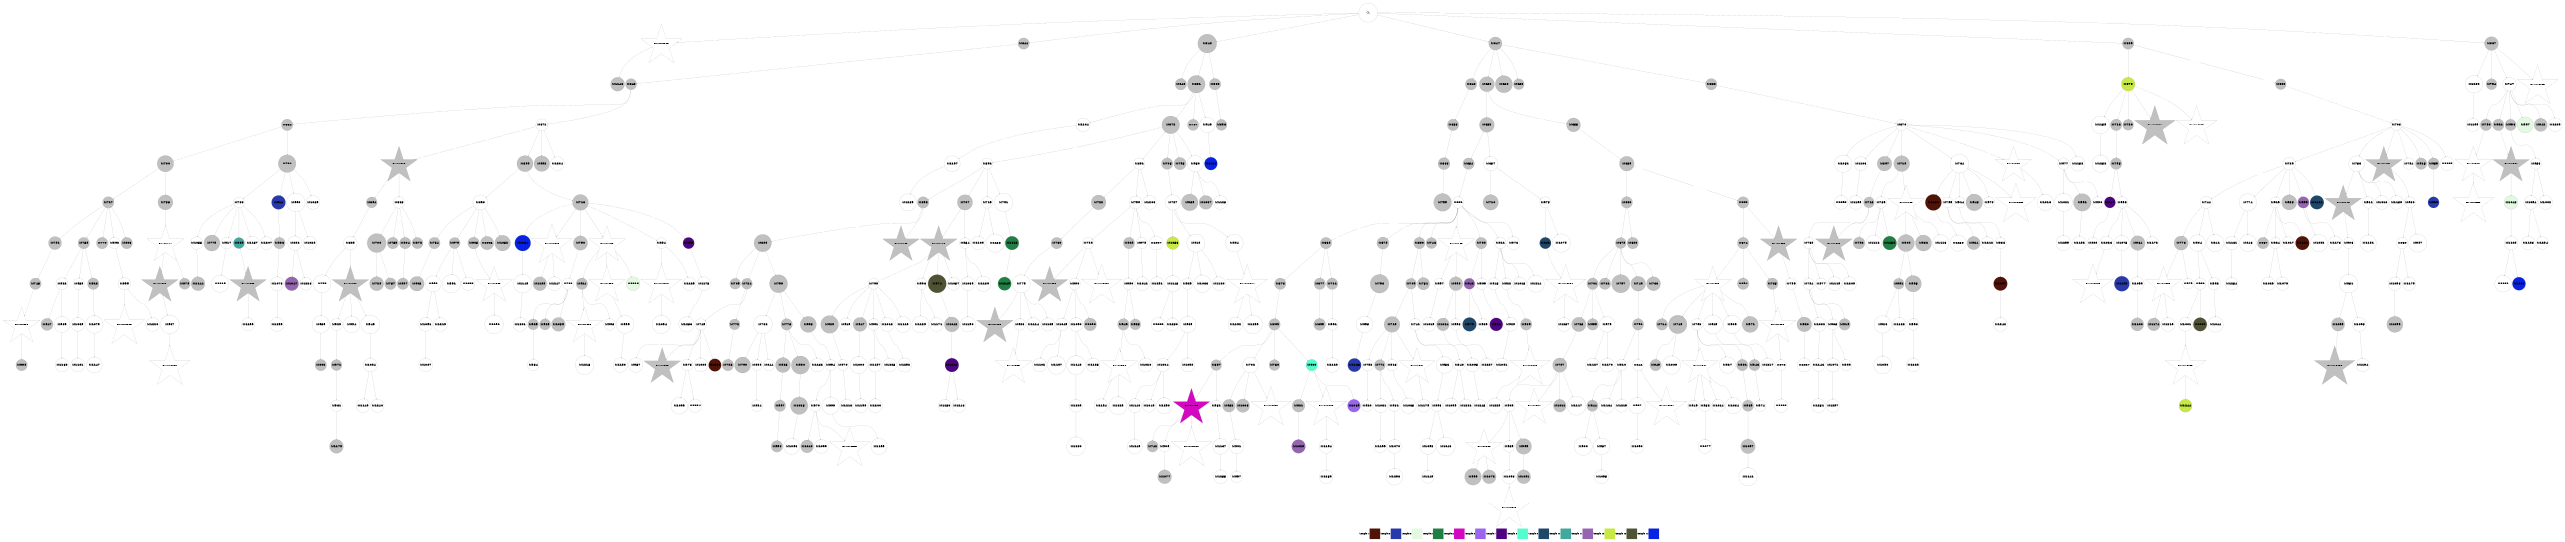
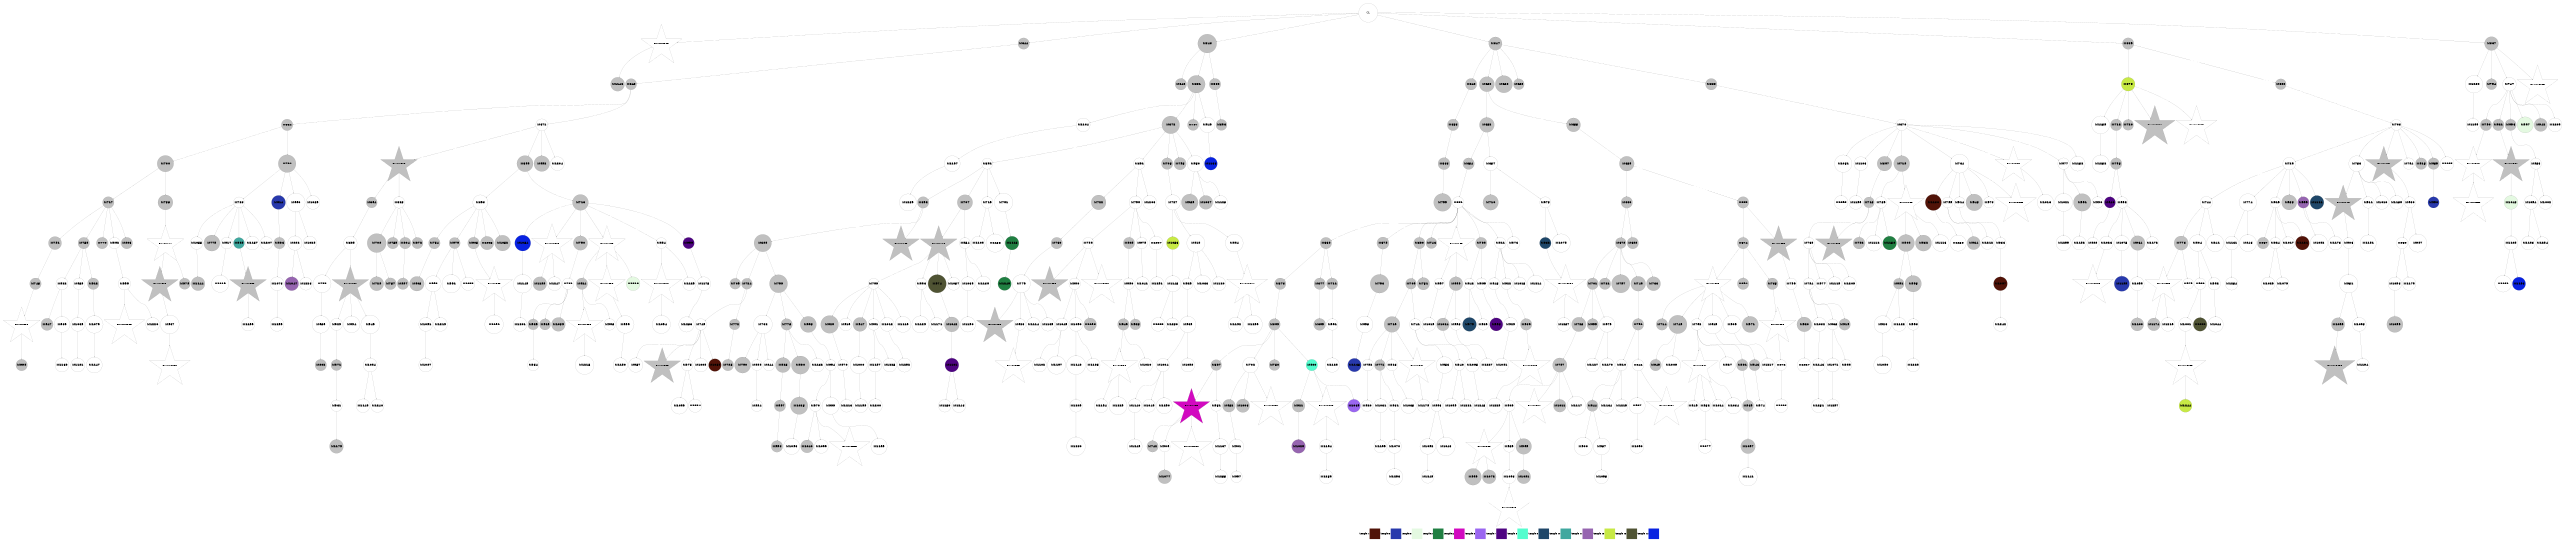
(1469, 284) -> (1469, 284)
